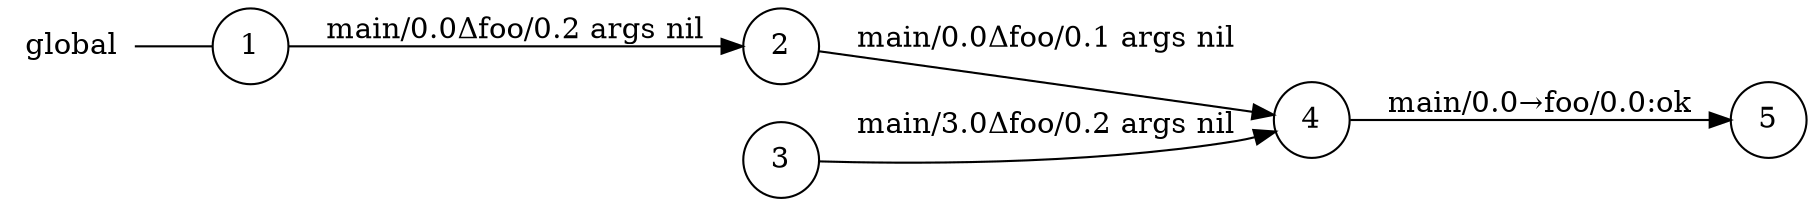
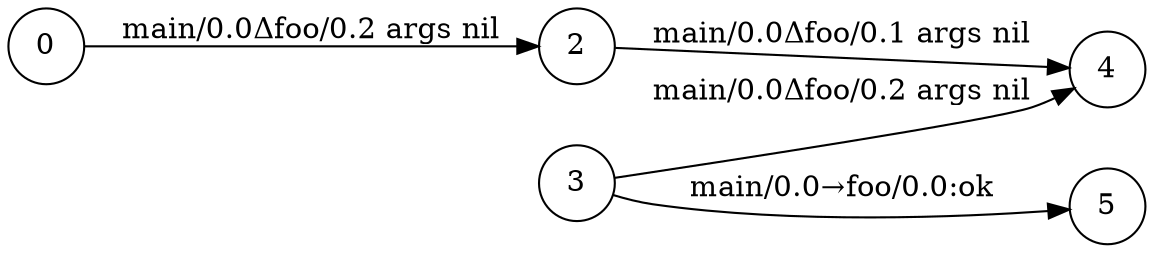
(72, 46) -> none
(251, 46) -> (46, 46)
(1530, 120) -> (830, 217)
(1046, 125) -> (842, 92)
